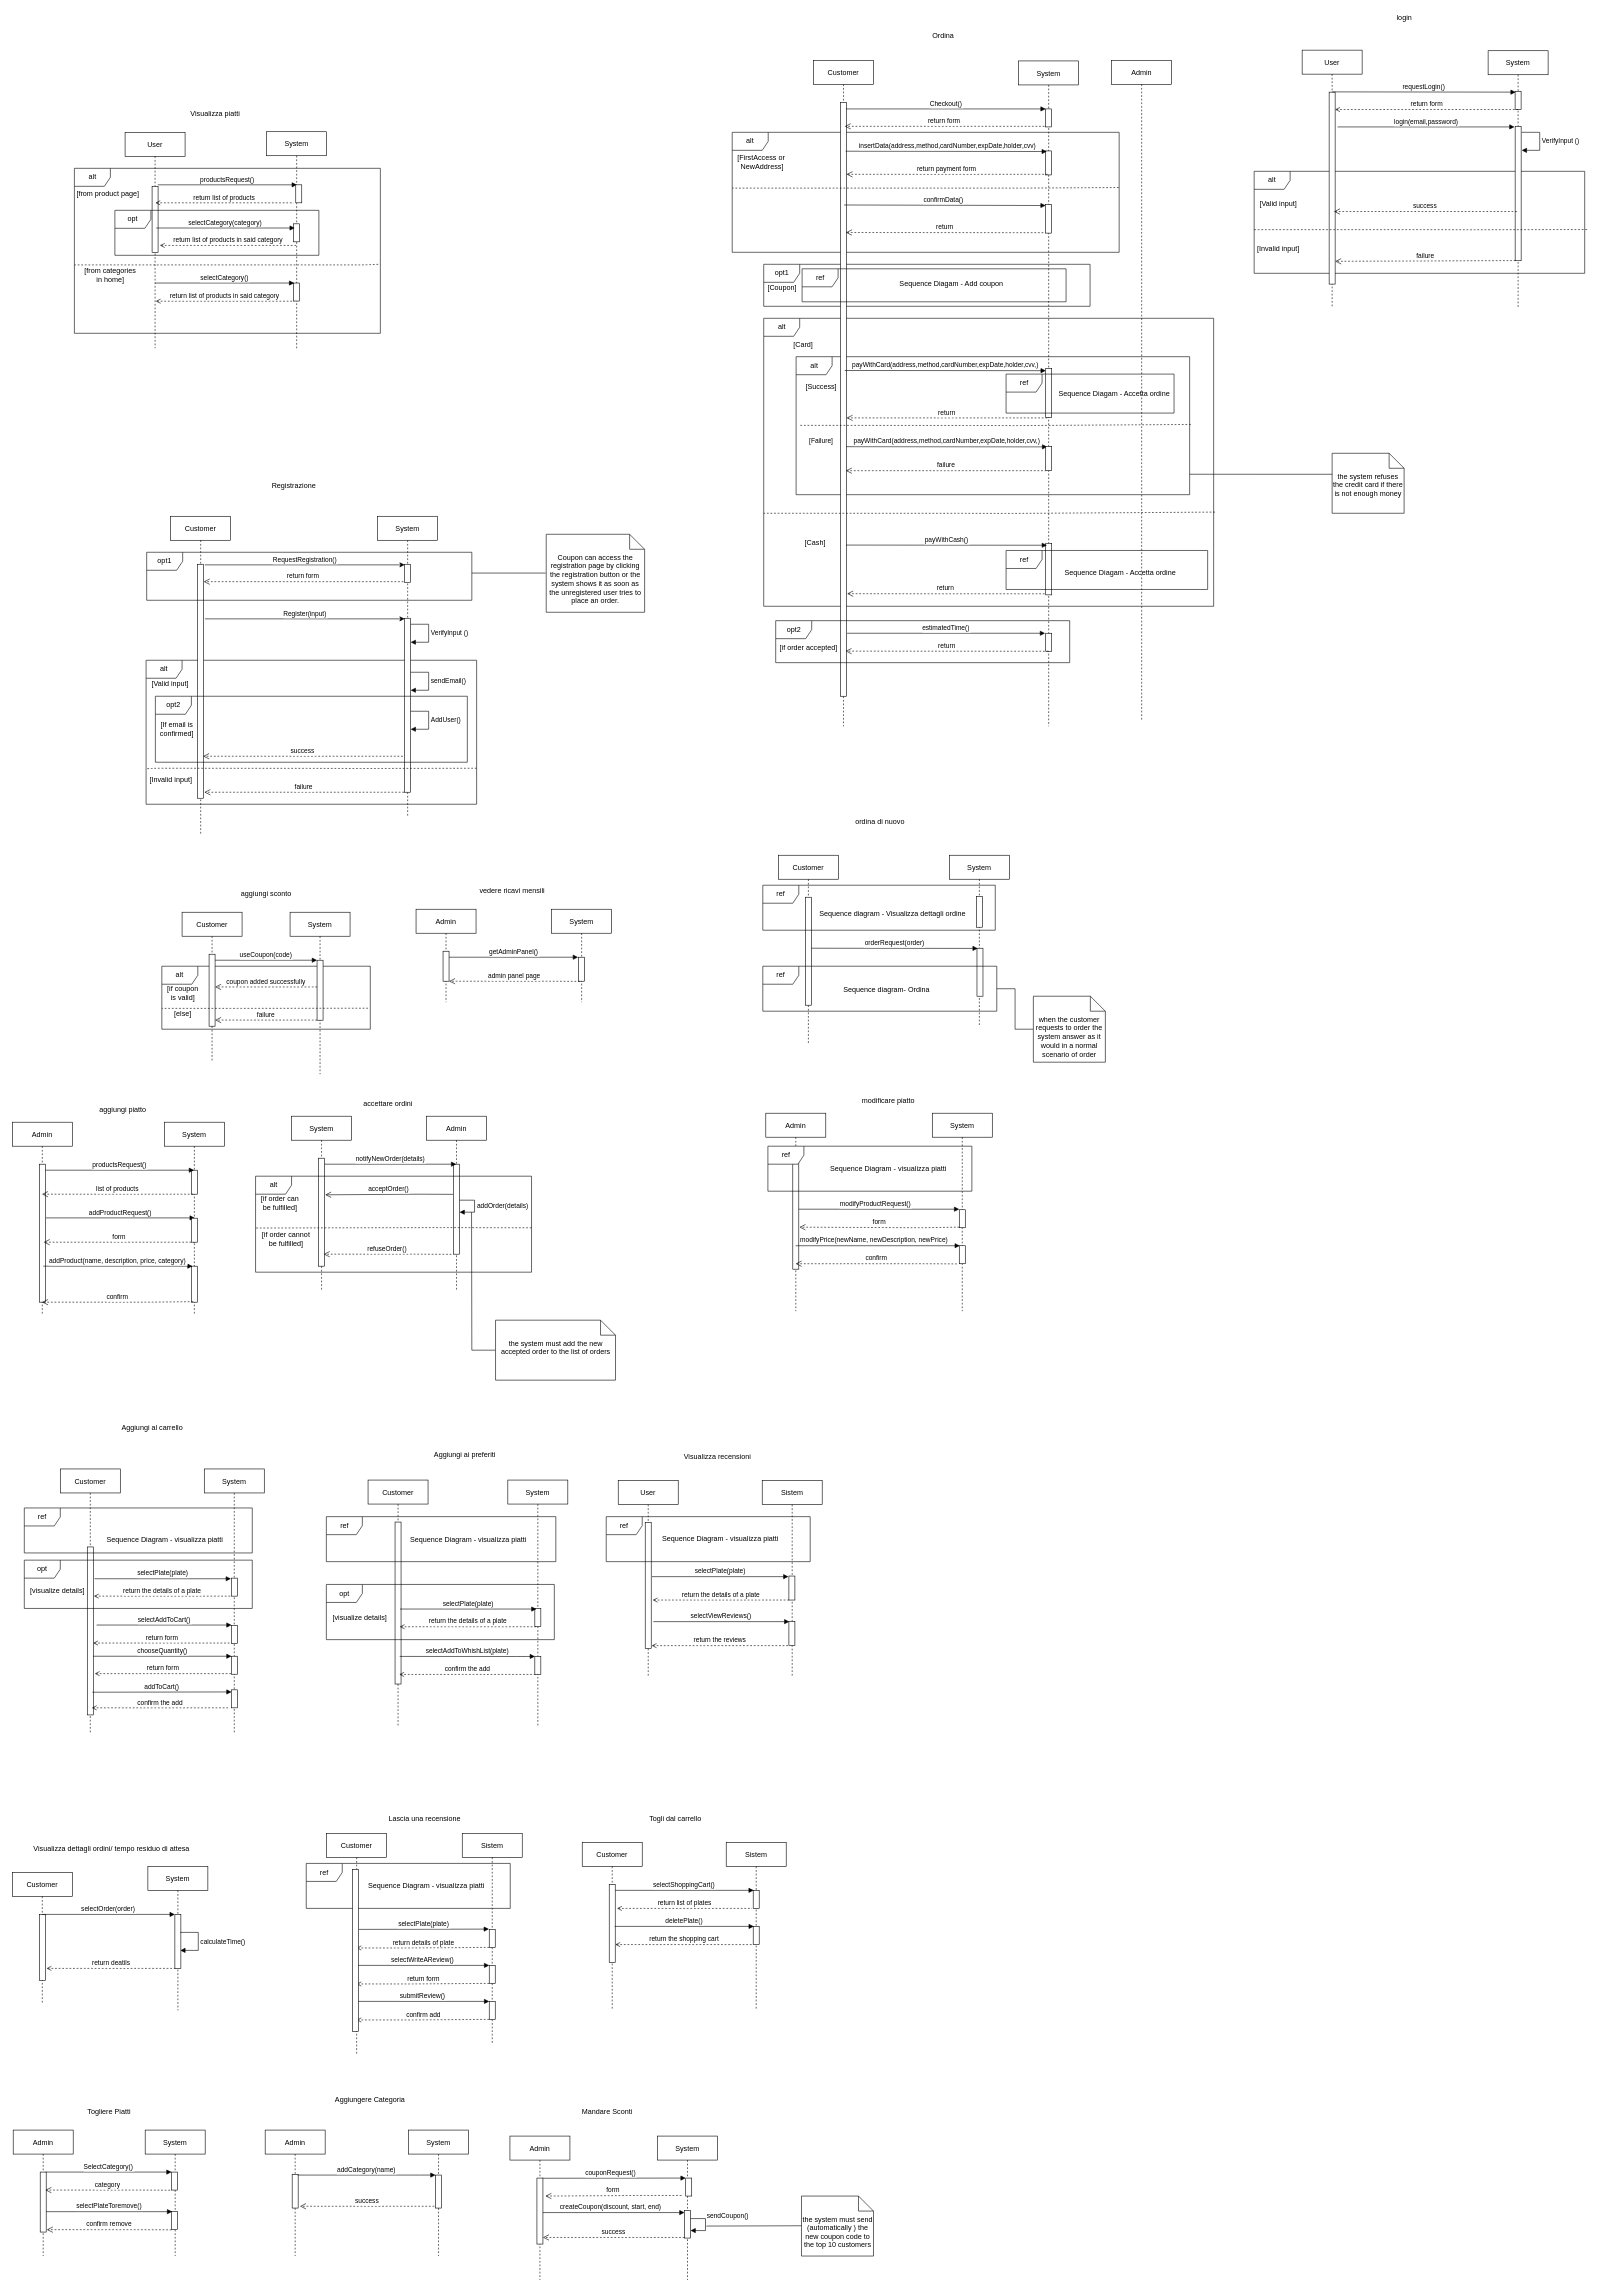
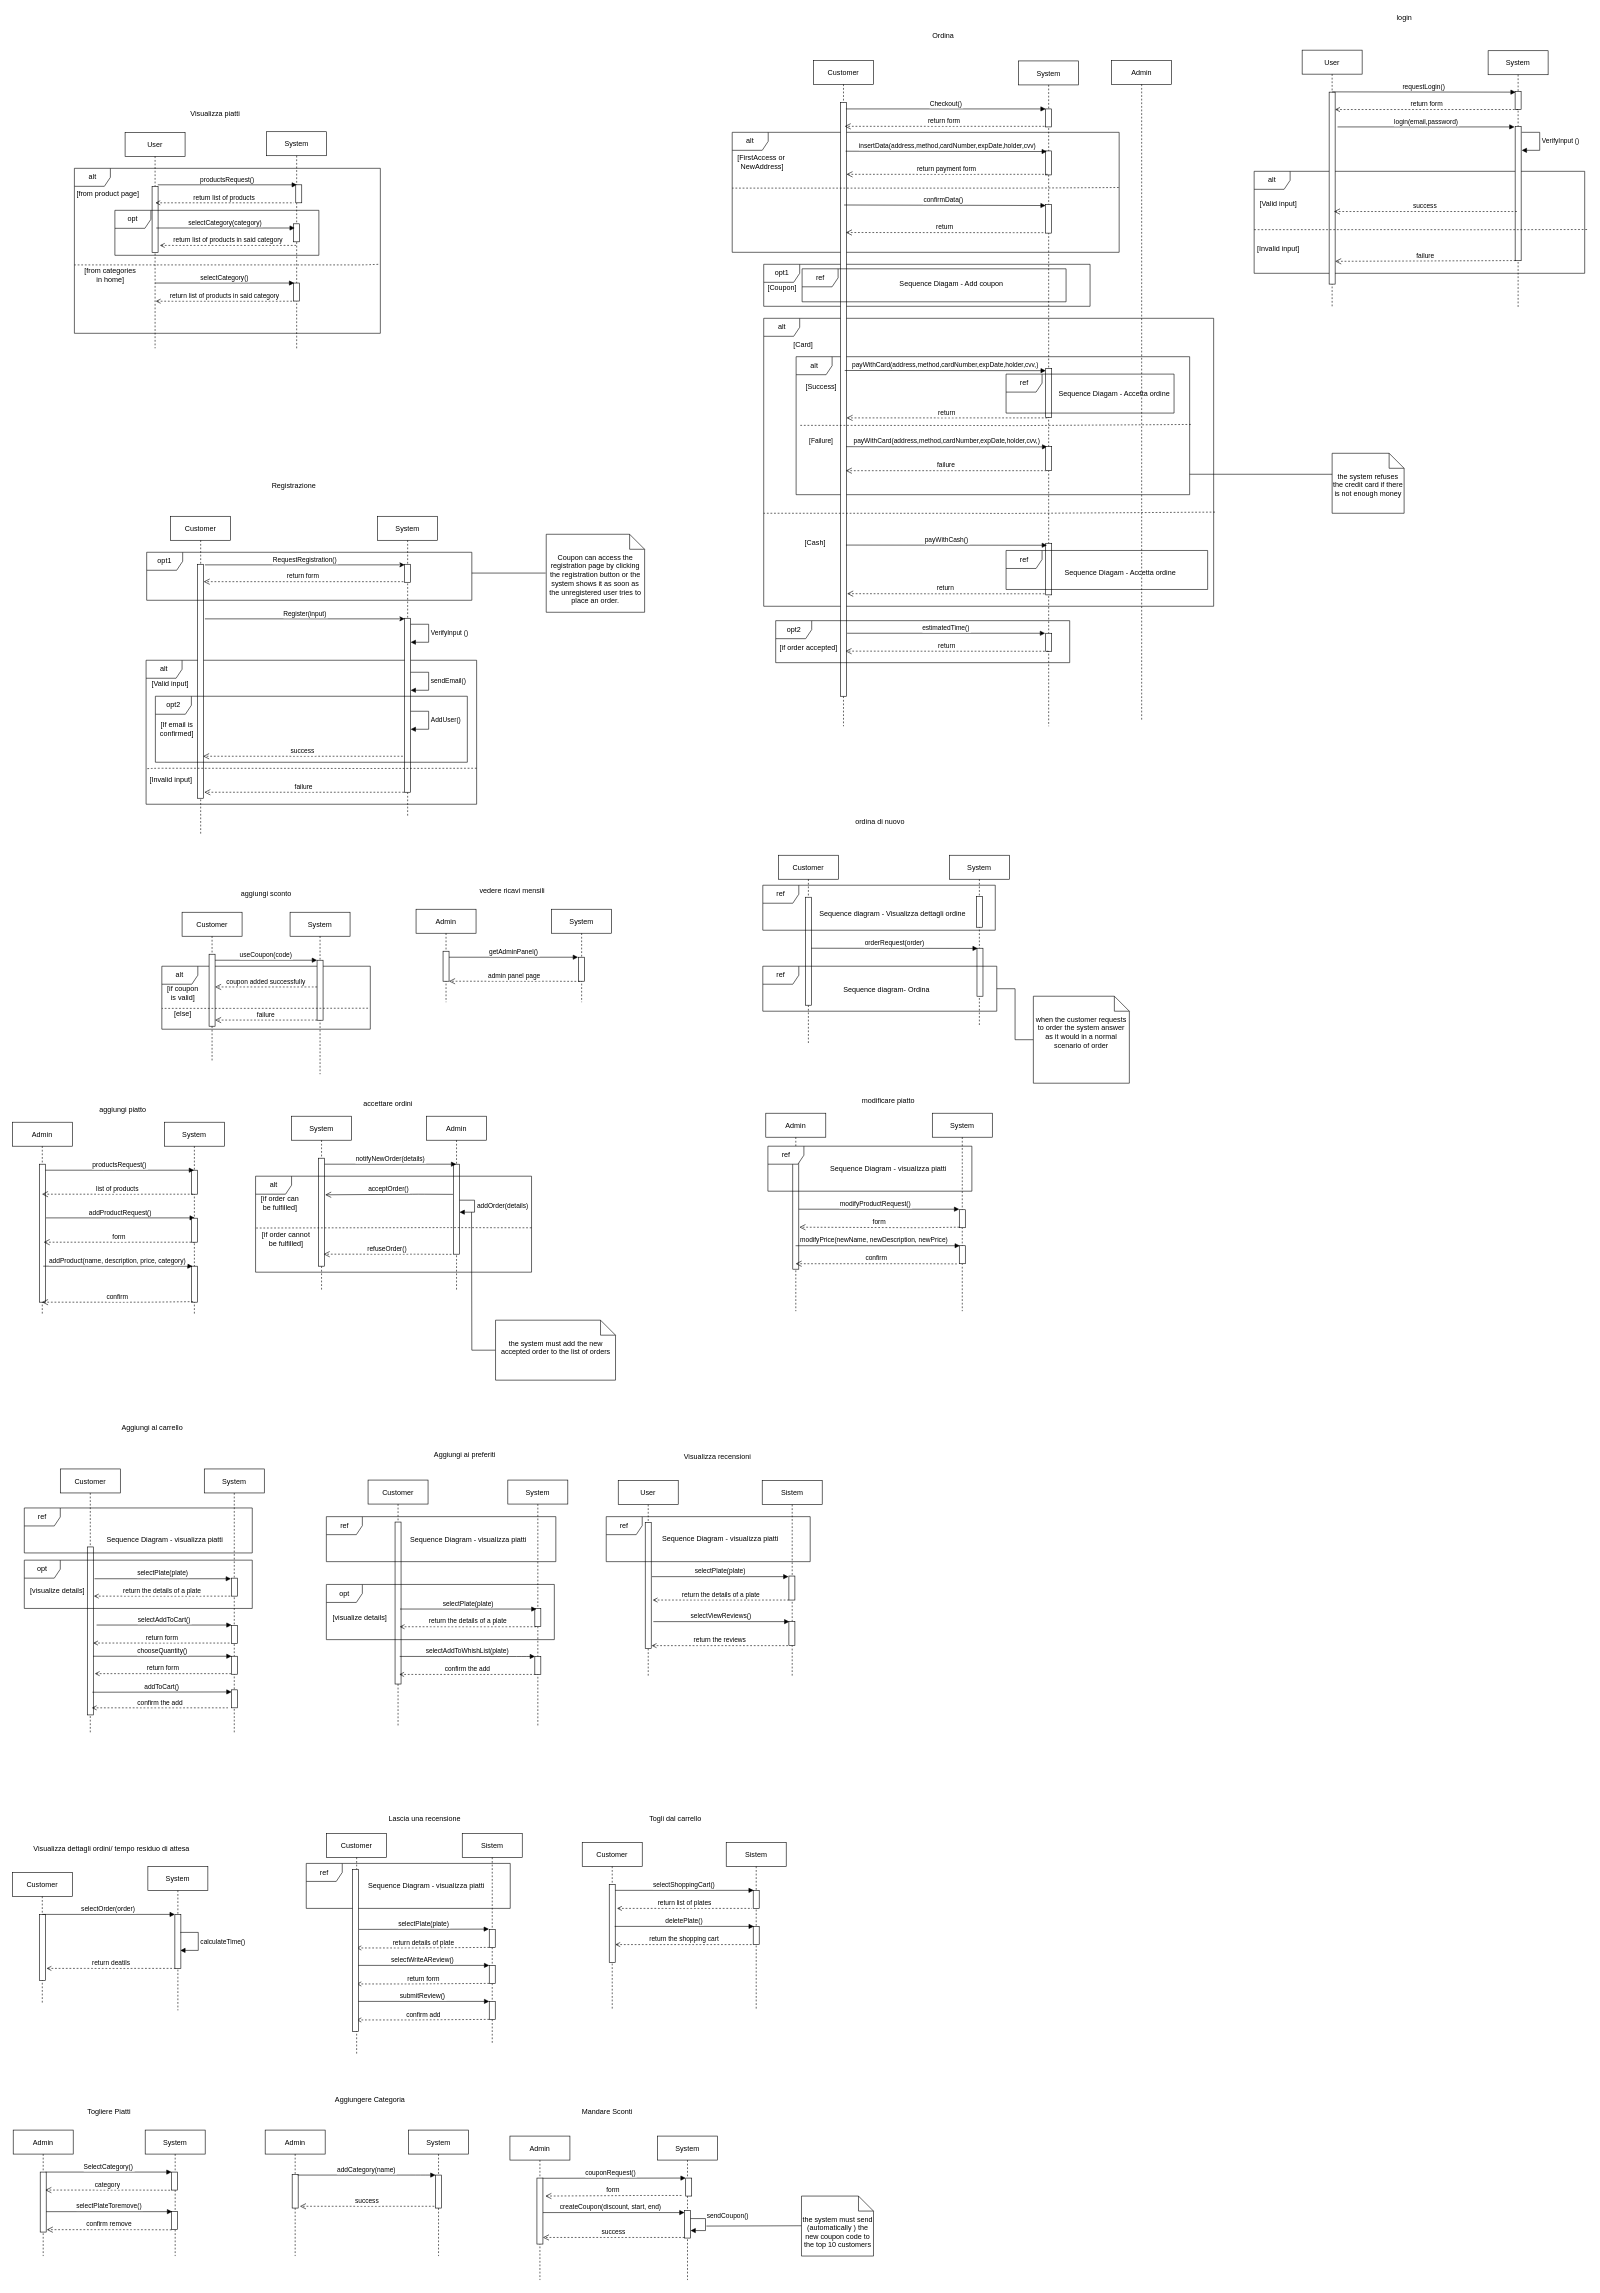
(1070, 1029) -> (1082, 1040)
